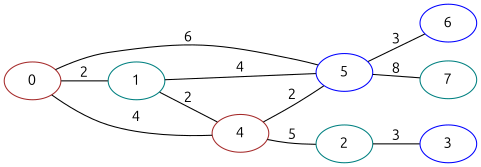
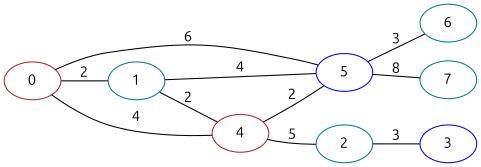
(448, 23) -> (448, 23)
